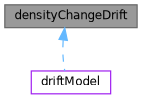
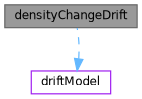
(63, 56) -> (79, 43)
